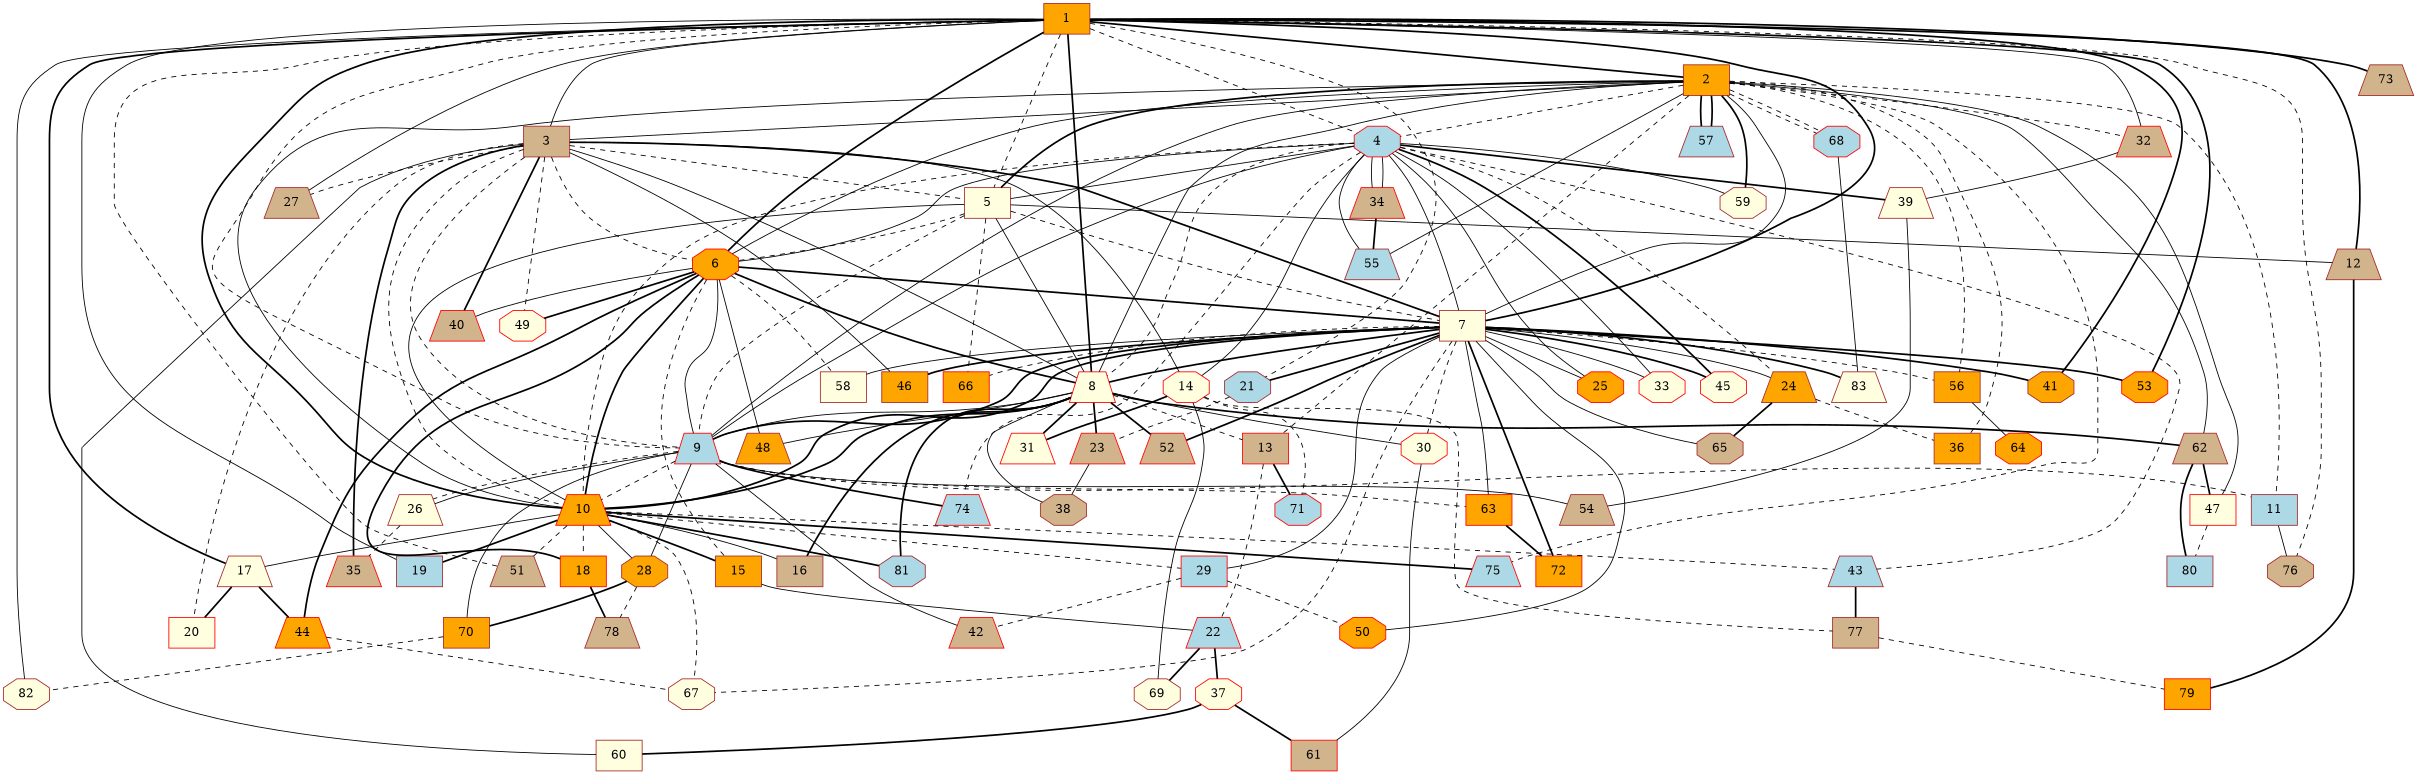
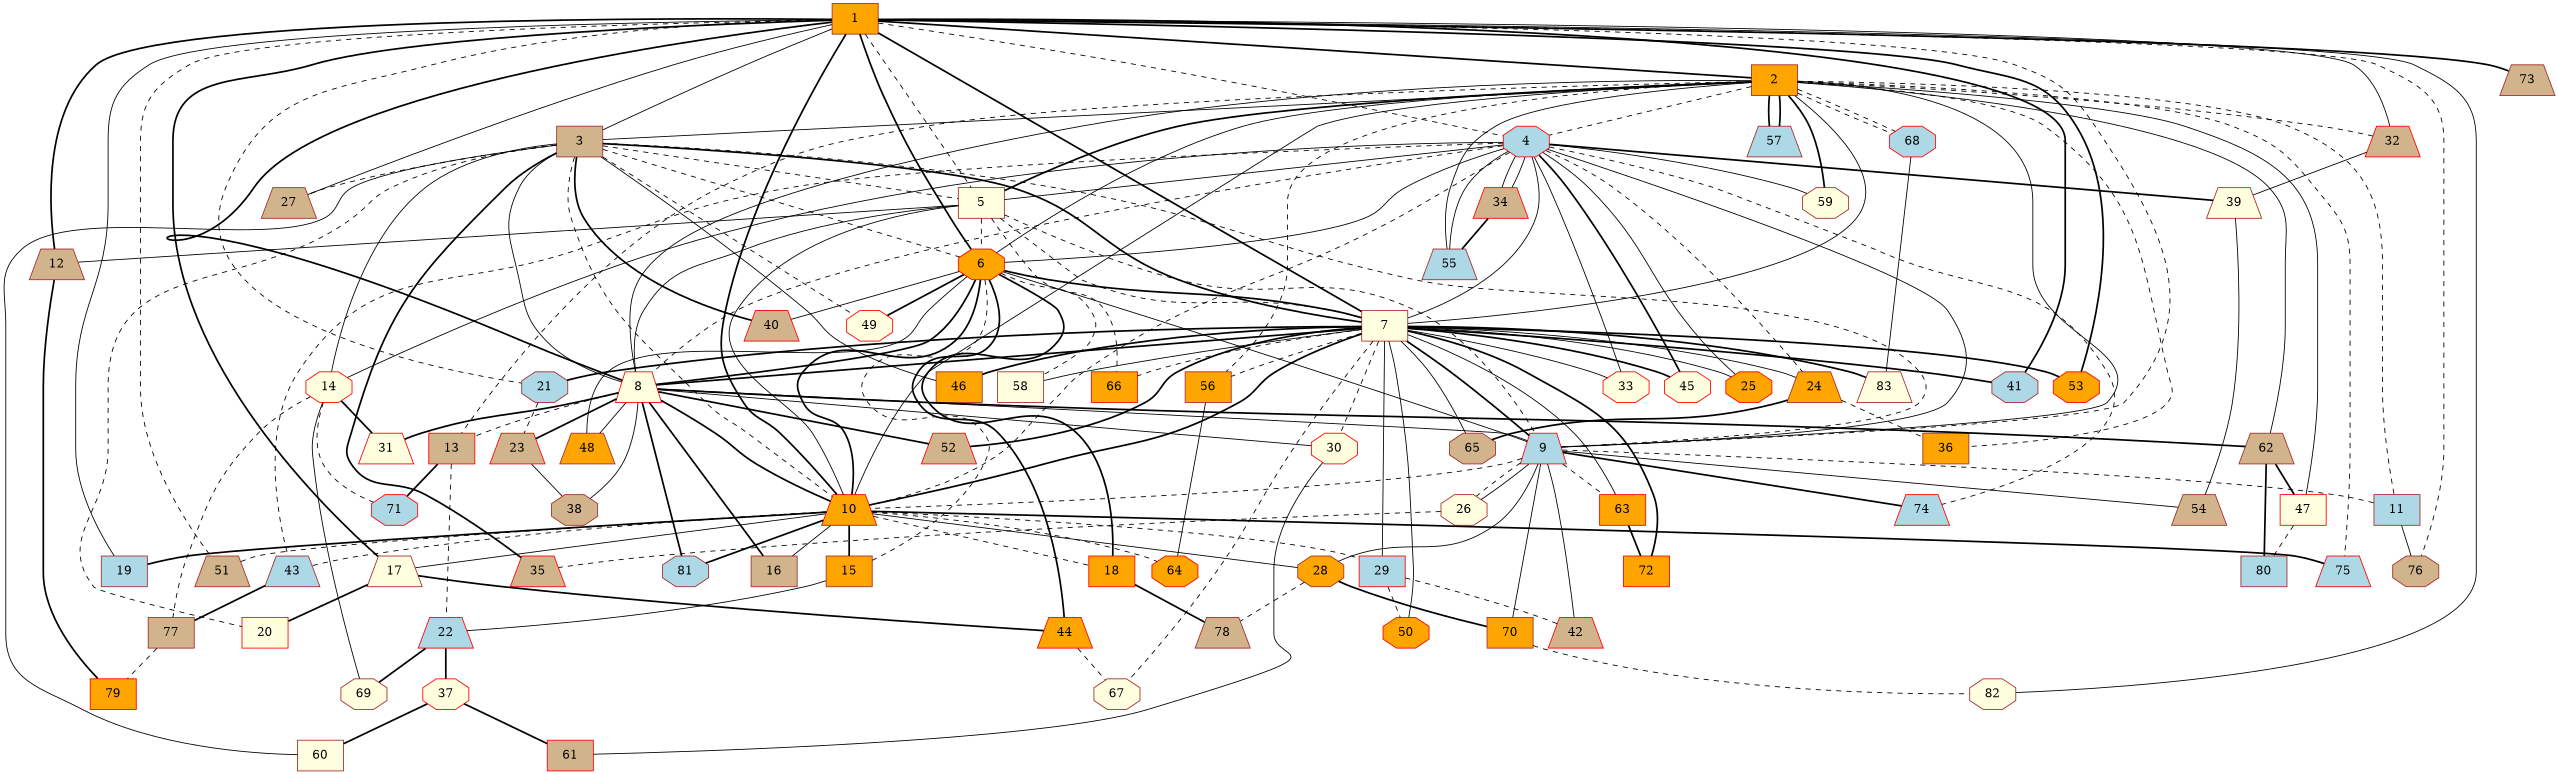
(2051, 387) -> (2015, 387)
(415, 510) -> (1464, 510)
(687, 579) -> (1016, 529)
